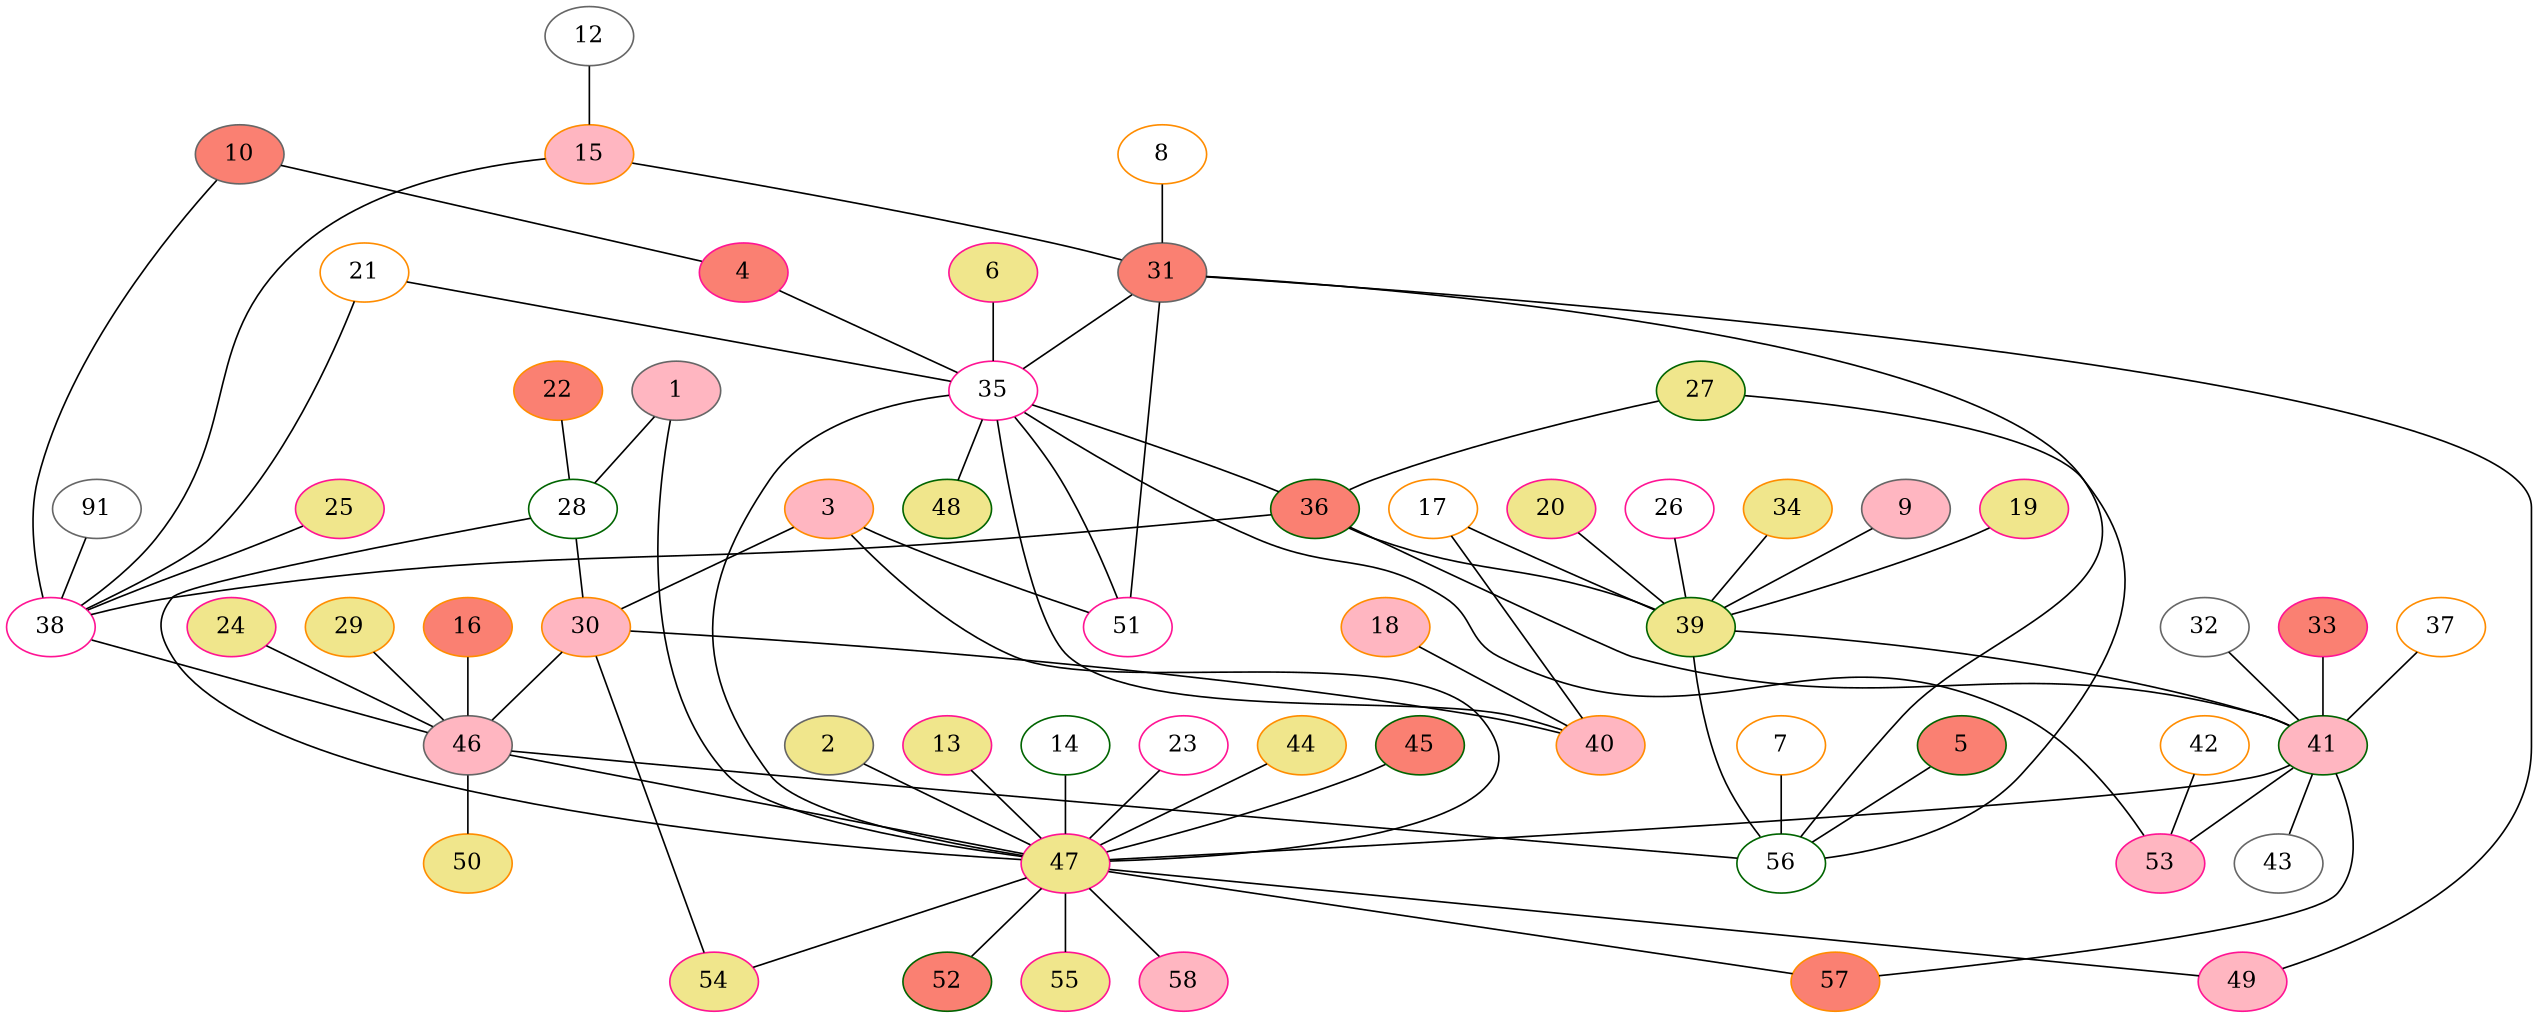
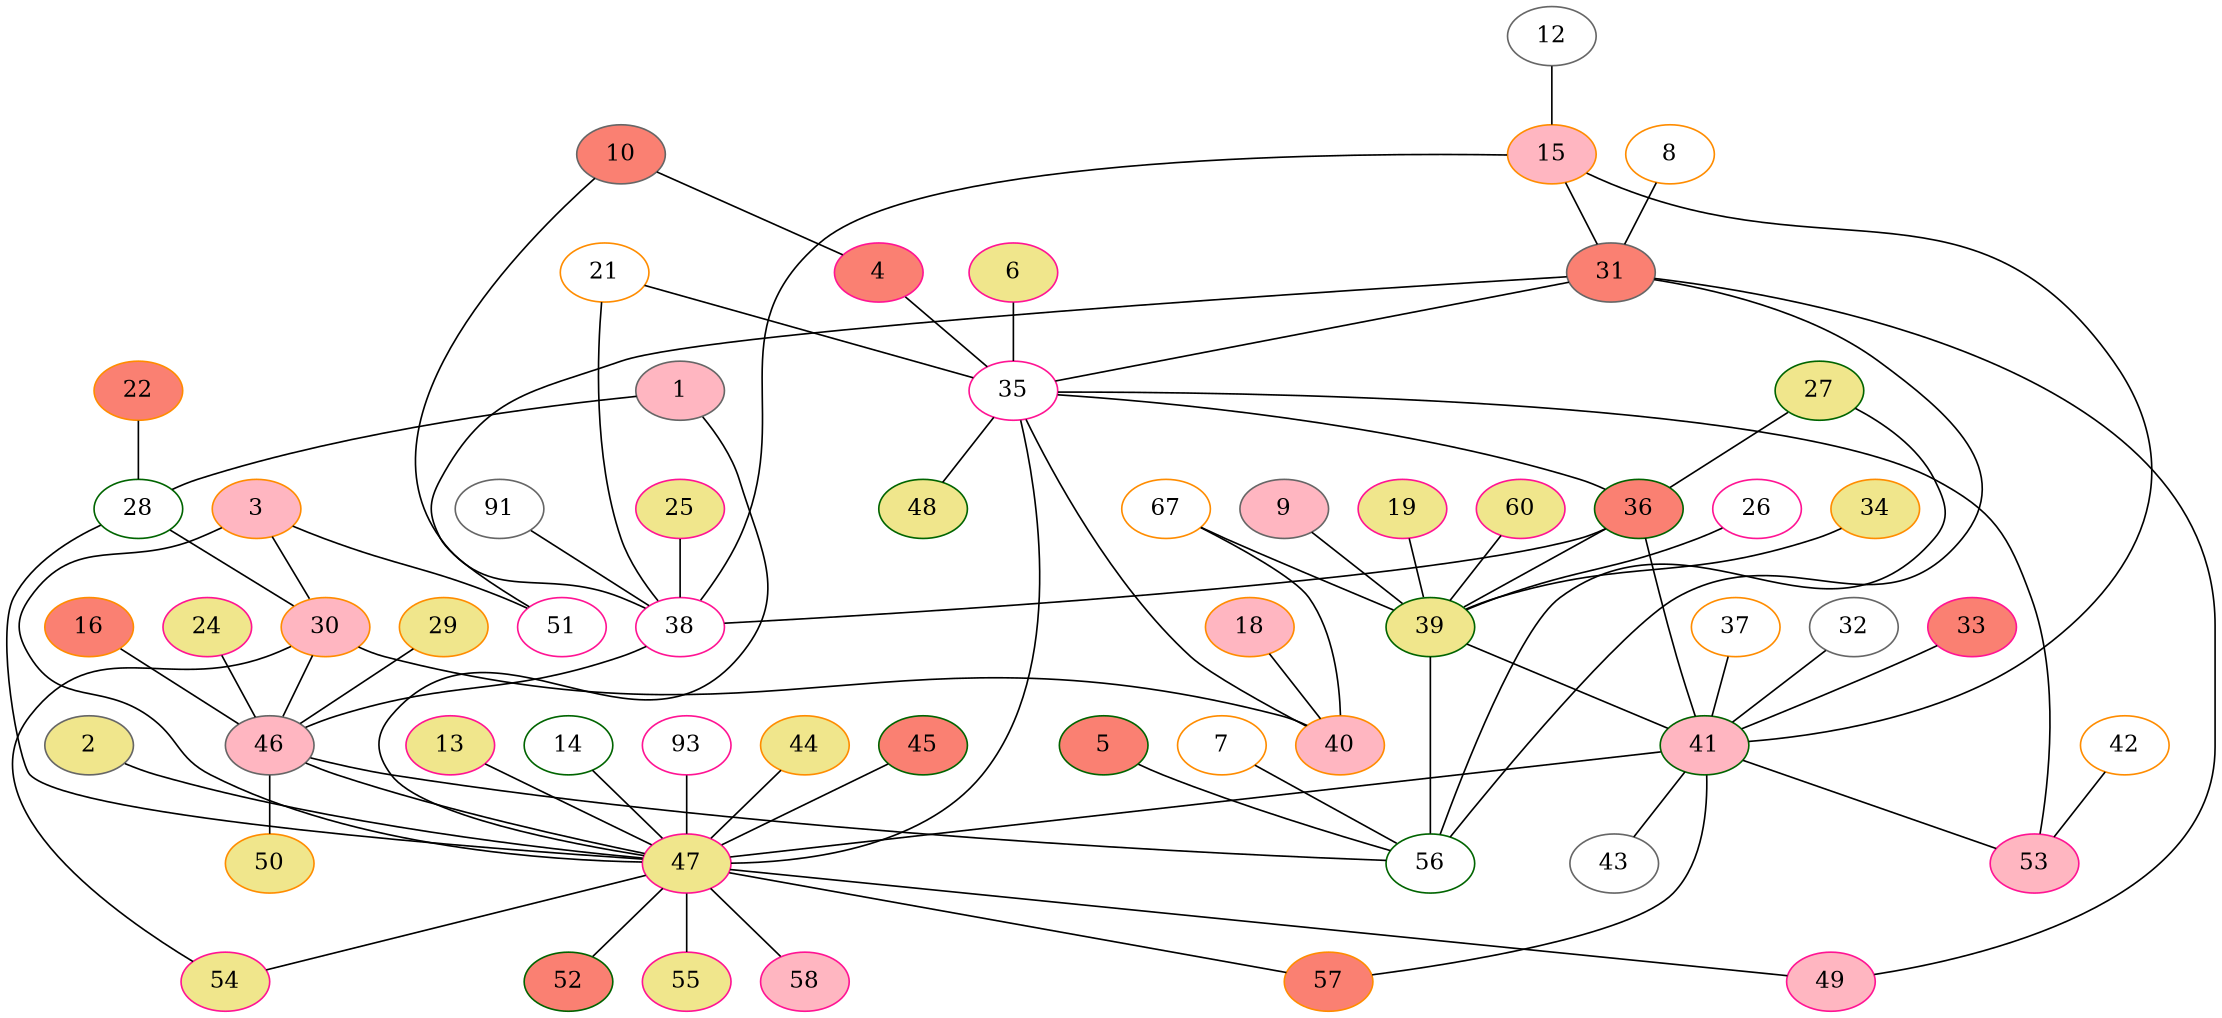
none -> (2130, 391)
(1074, 503) -> none
(1433, 509) -> (1166, 509)
(1551, 509) -> (1521, 509)
(1184, 745) -> (687, 745)
